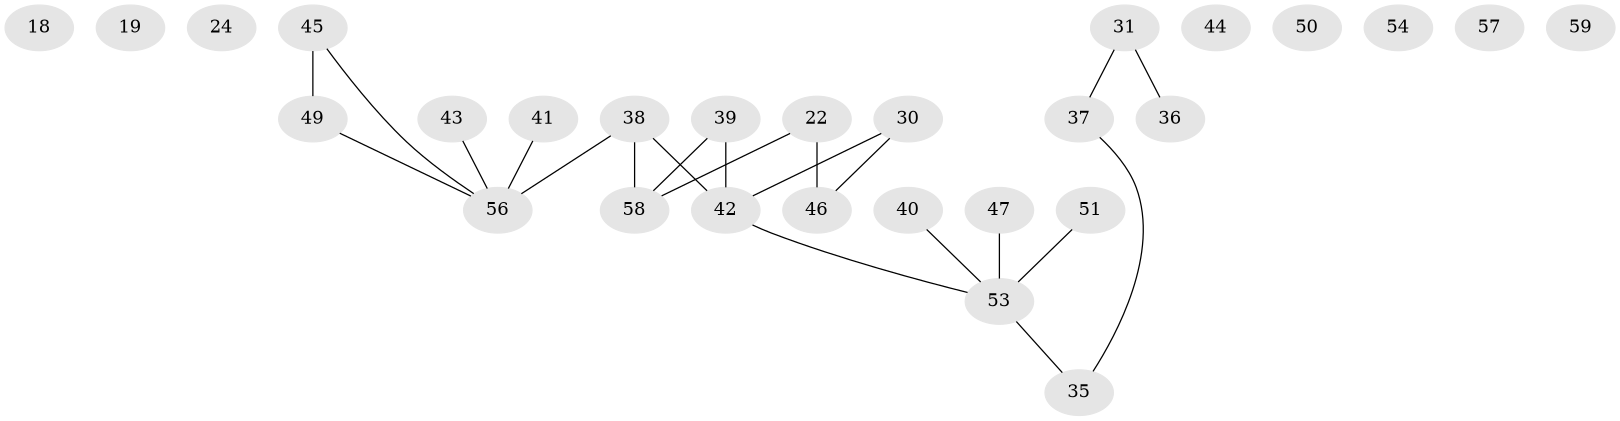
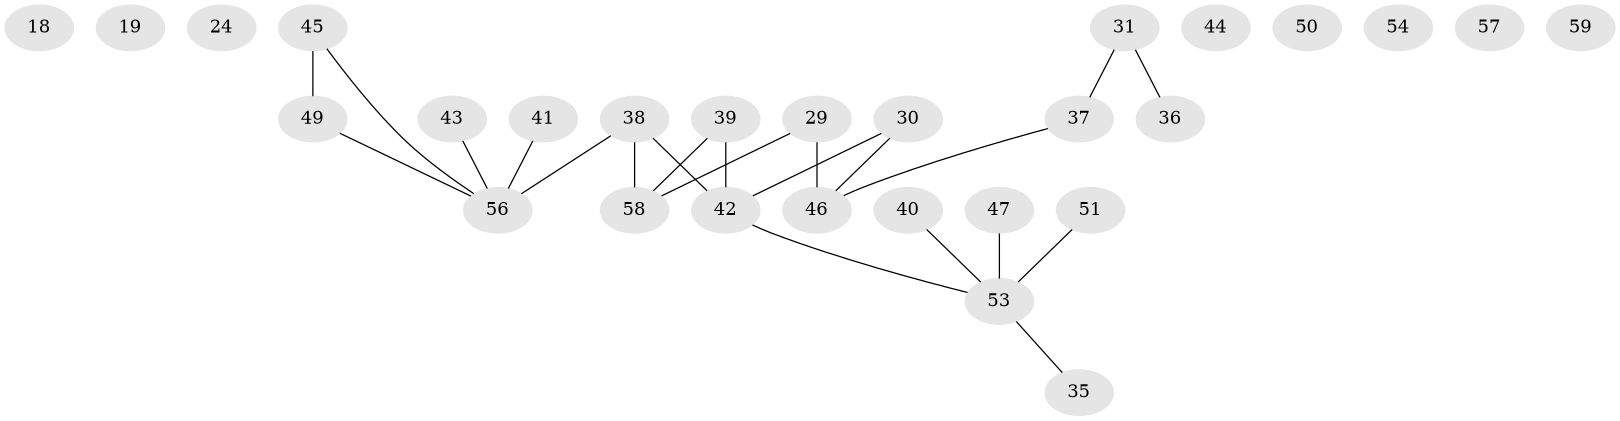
(817, 119) -> (817, 119)
(1141, 253) -> (945, 159)
